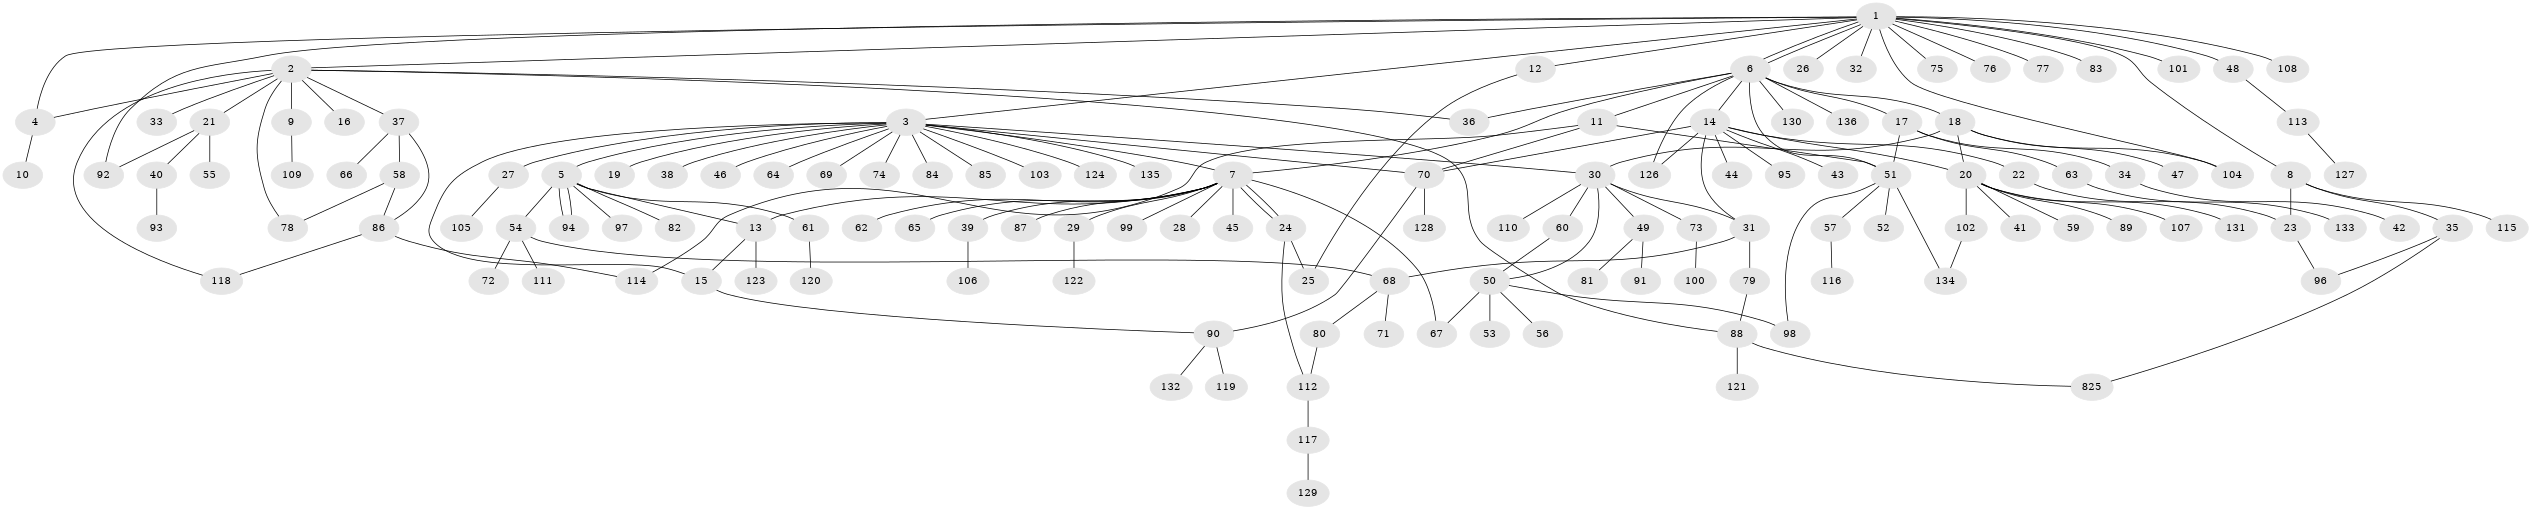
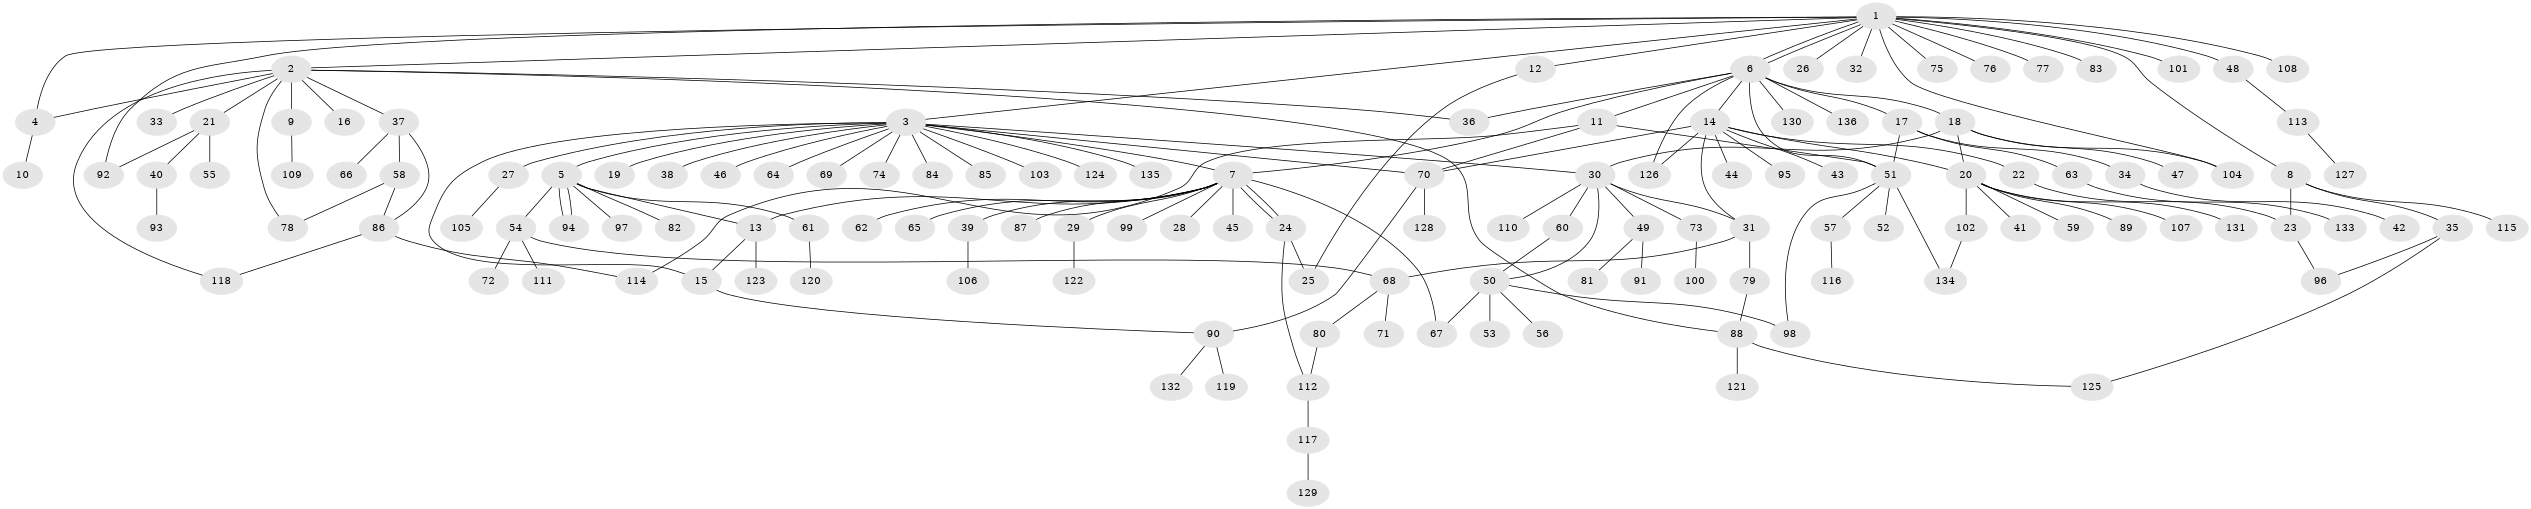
(2092, 387) -> (2092, 387)
